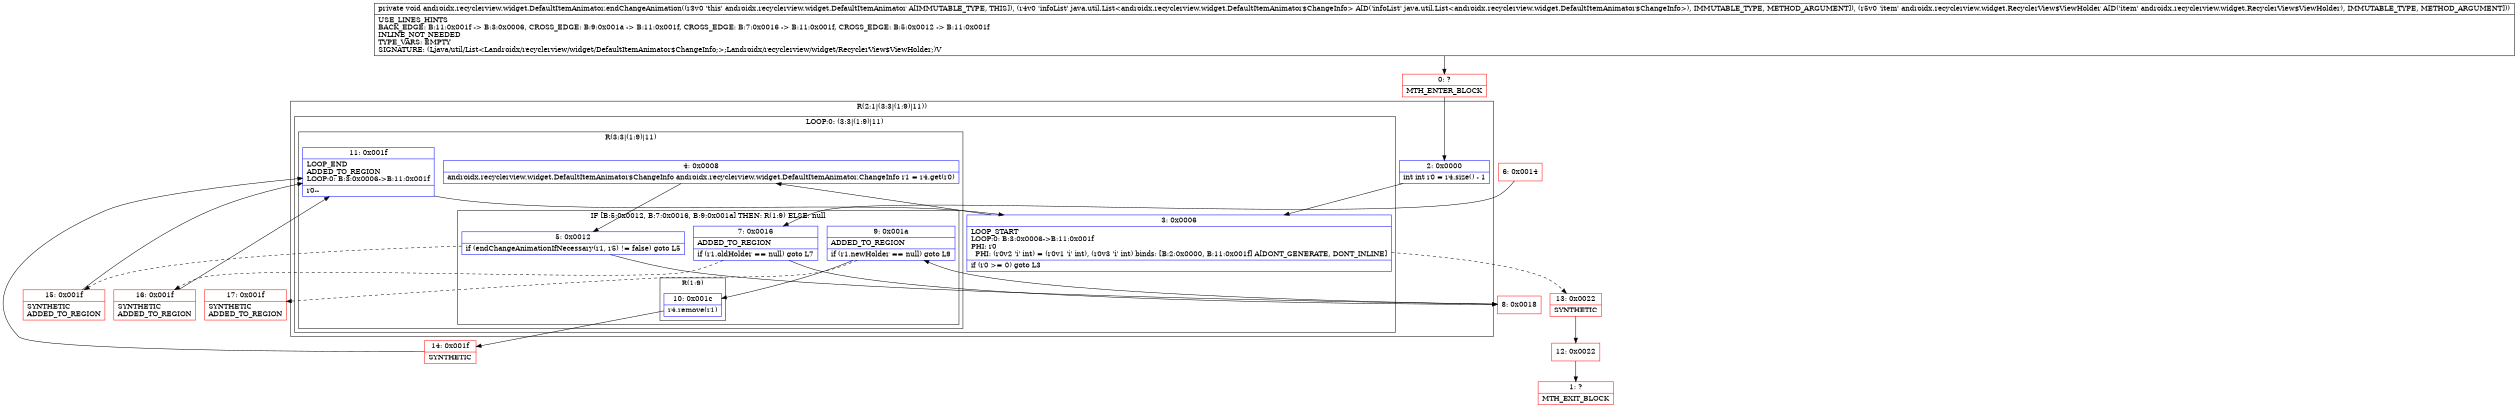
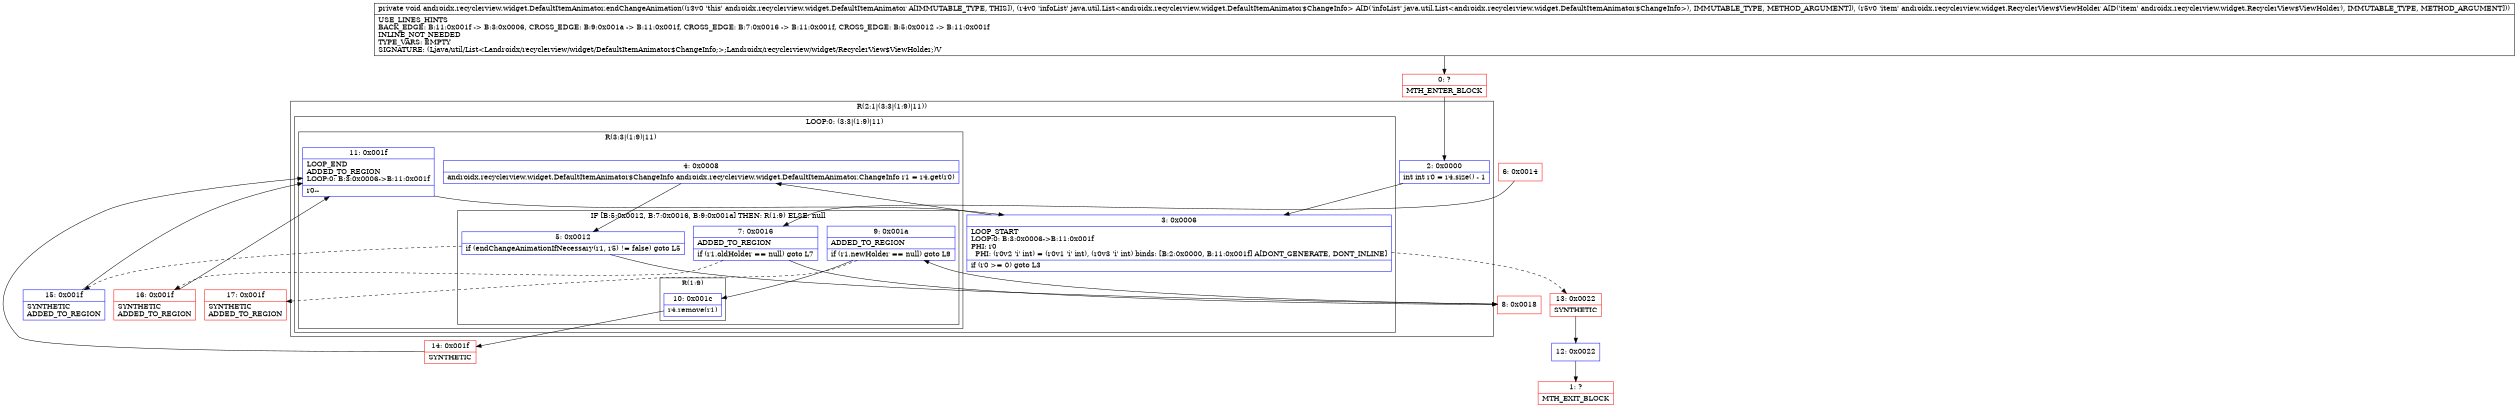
(64, 305) -> (64, 305)
(1576, 352) -> (1576, 352)
